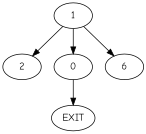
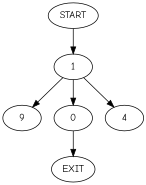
none -> (73, 16)
(22, 67) -> (22, 118)
(124, 67) -> (124, 118)
